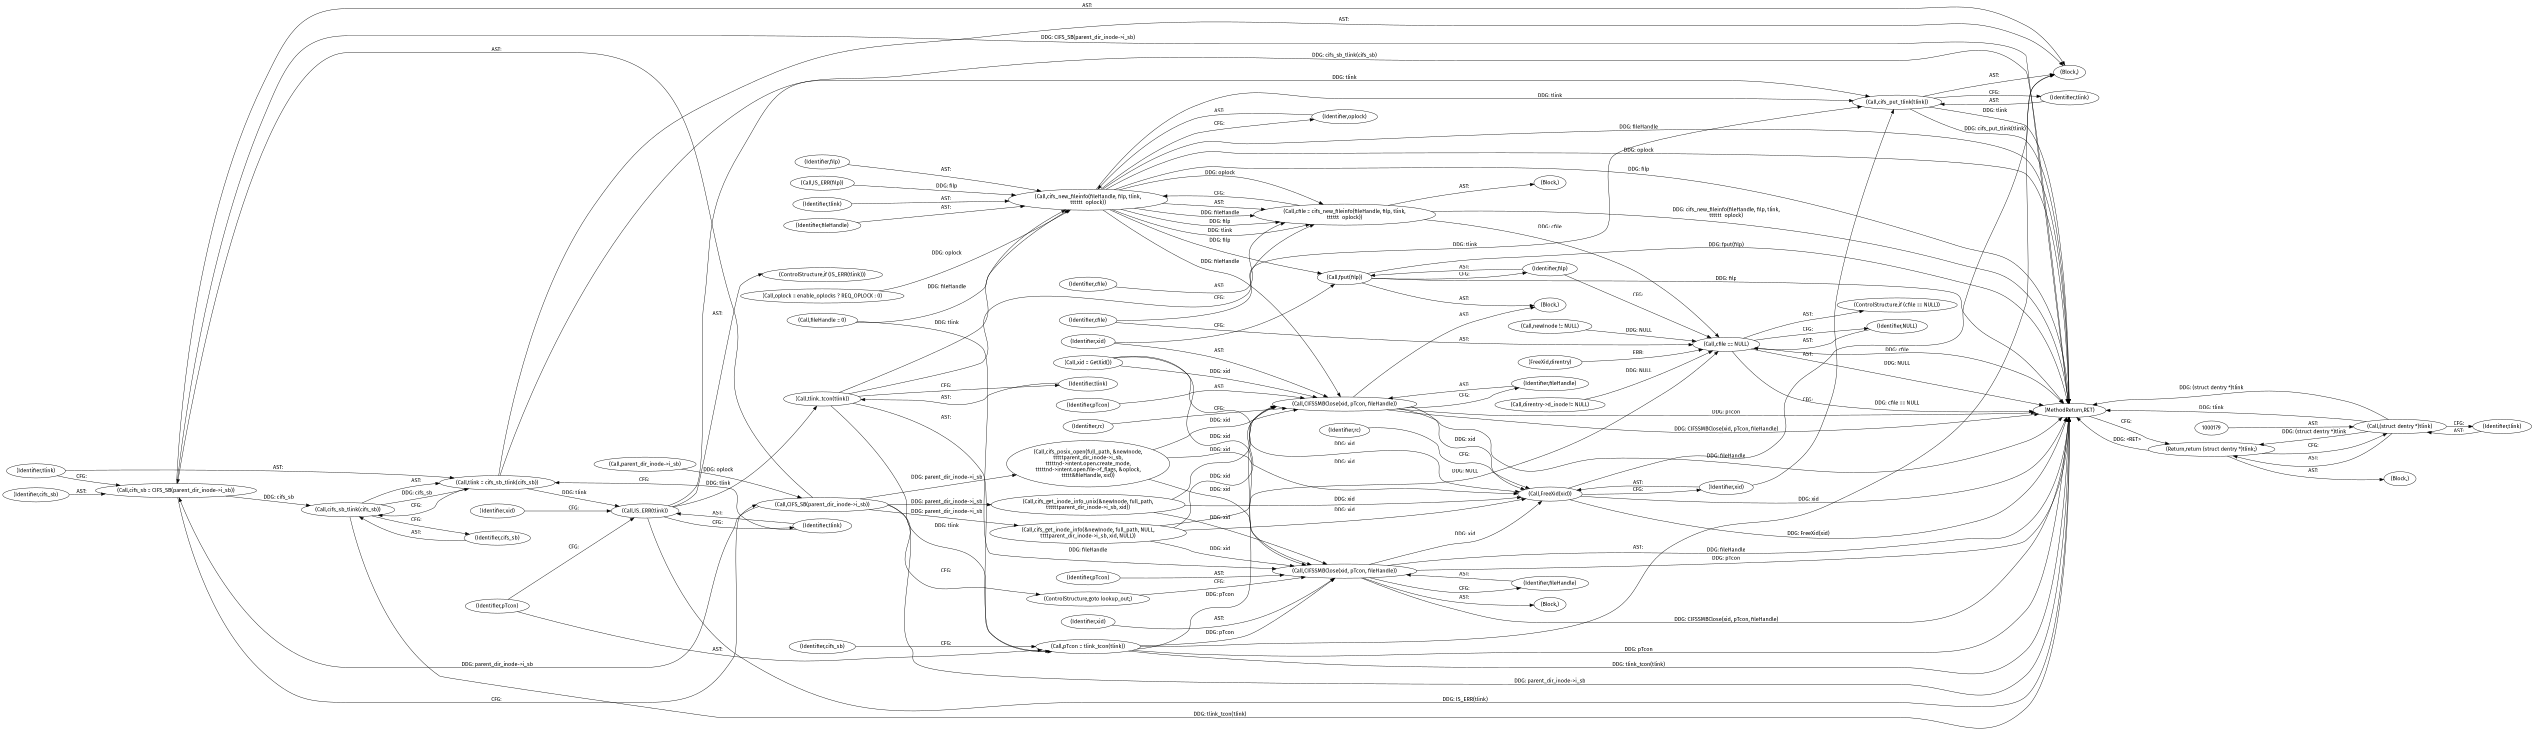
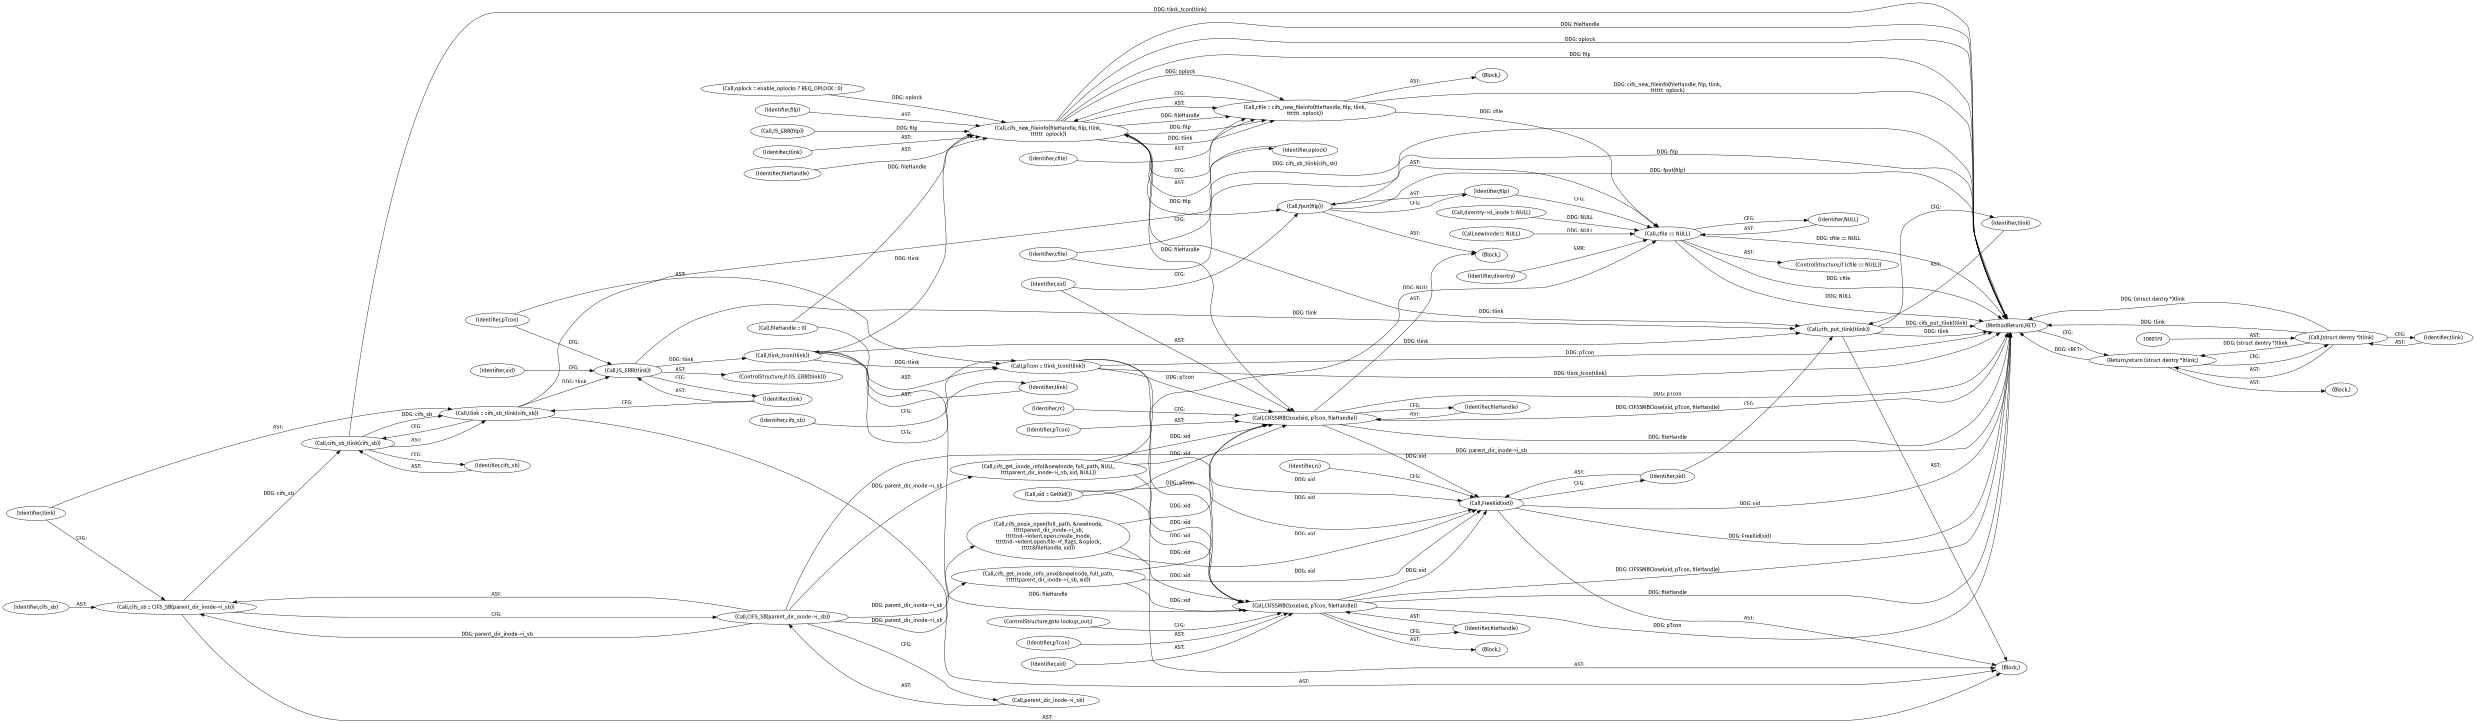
(1109, 43) -> none
(1550, 362) -> (1491, 276)
(718, 470) -> (907, 686)
(931, 587) -> (902, 659)
(1435, 702) -> none
